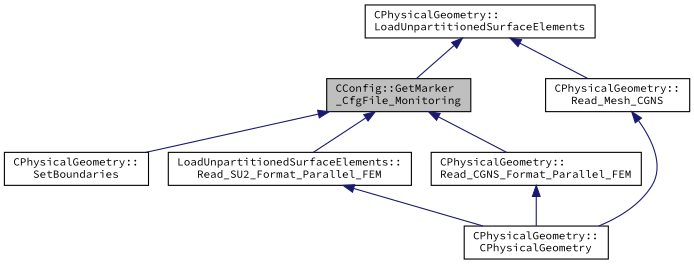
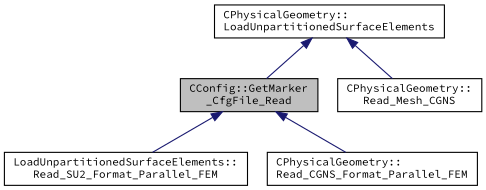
(399, 95) -> (249, 95)
(76, 169) -> none
(536, 243) -> none
